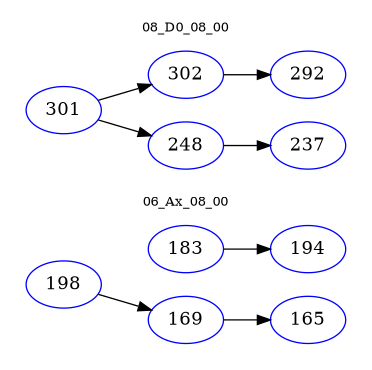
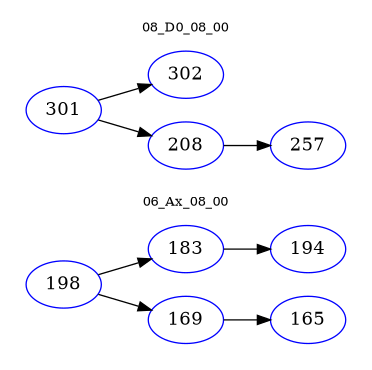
(308, 75) -> none
(186, 146) -> (186, 146)
(308, 146) -> (308, 146)
none -> (118, 269)
